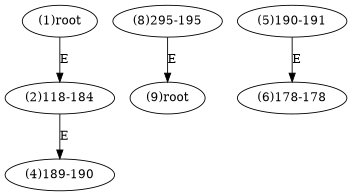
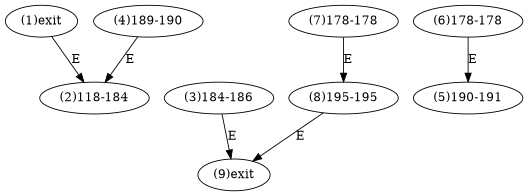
(60, 21) -> (41, 21)
(168, 21) -> (344, 98)
none -> (344, 21)
(292, 55) -> (468, 55)
(168, 98) -> (234, 175)
none -> (219, 98)
(60, 132) -> (124, 56)
